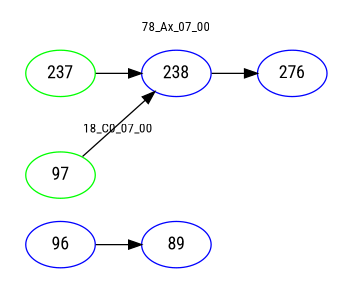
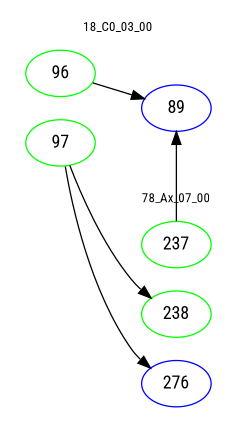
(112, 73) -> (176, 196)
(176, 73) -> (176, 314)
(228, 73) -> (91, 268)
(118, 129) -> (118, 28)
(61, 245) -> (61, 73)
